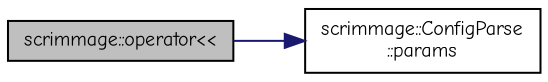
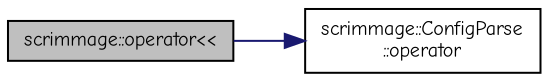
(423, 41) -> (423, 41)
